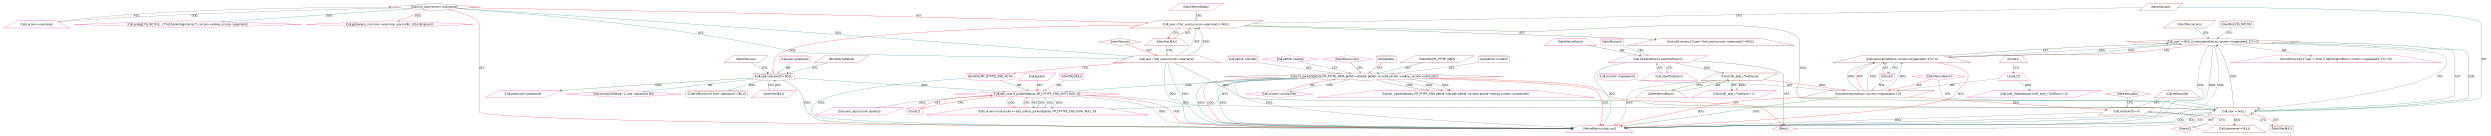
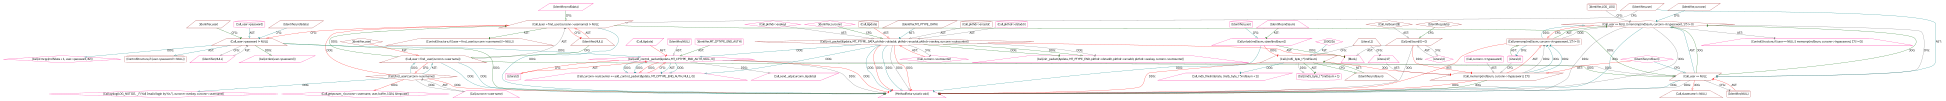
(919, 16) -> (330, 50)
(2237, 24) -> (1602, 7)
none -> (1329, 42)
(793, 50) -> (314, 33)
none -> (1335, 50)
(1902, 59) -> (1544, 42)
(482, 68) -> (458, 85)
(1070, 68) -> (422, 67)
(1698, 68) -> (1270, 52)
(774, 77) -> (249, 42)
(1669, 77) -> none
(657, 84) -> (262, 50)
(711, 85) -> (171, 50)
(752, 85) -> (211, 50)
(1803, 85) -> (1387, 70)
(2023, 85) -> (1262, 68)
(1650, 87) -> (1105, 90)
(1734, 94) -> (1319, 77)
(1787, 94) -> (1313, 50)
(1961, 94) -> (1449, 68)
(2177, 94) -> (1389, 24)
(2008, 103) -> (1434, 67)
(1690, 105) -> (1078, 64)
(2234, 120) -> (1694, 84)
(901, 122) -> (559, 88)
(1167, 127) -> (494, 83)
(1784, 129) -> (1353, 59)
